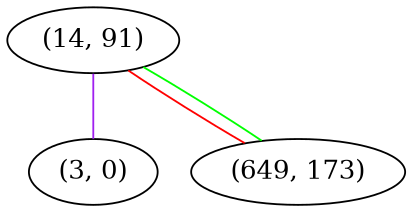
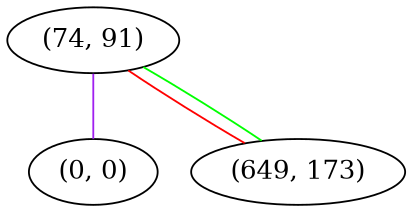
(93, 40) -> (93, 40)
(93, 172) -> (93, 172)
